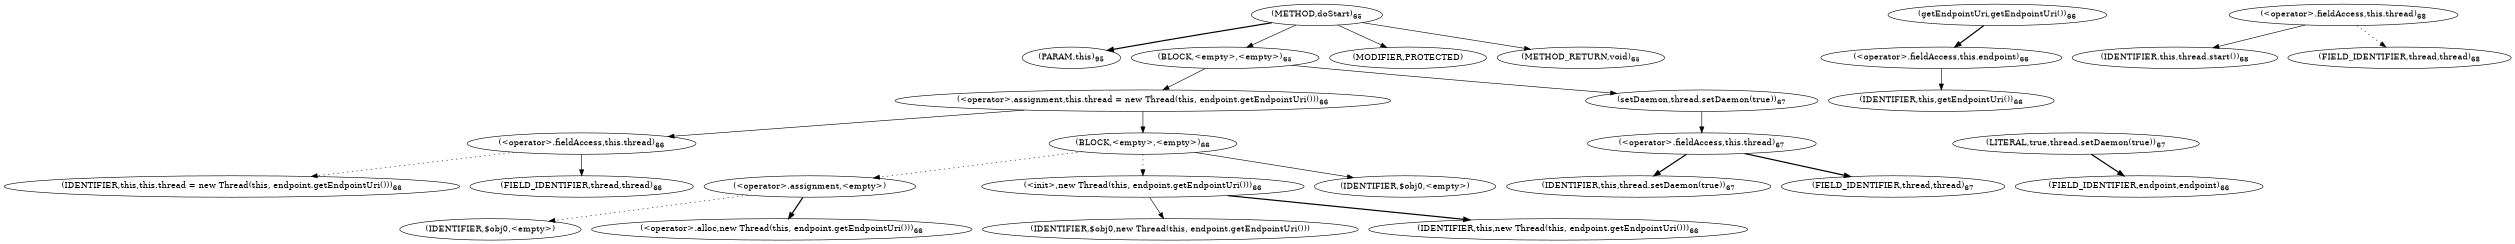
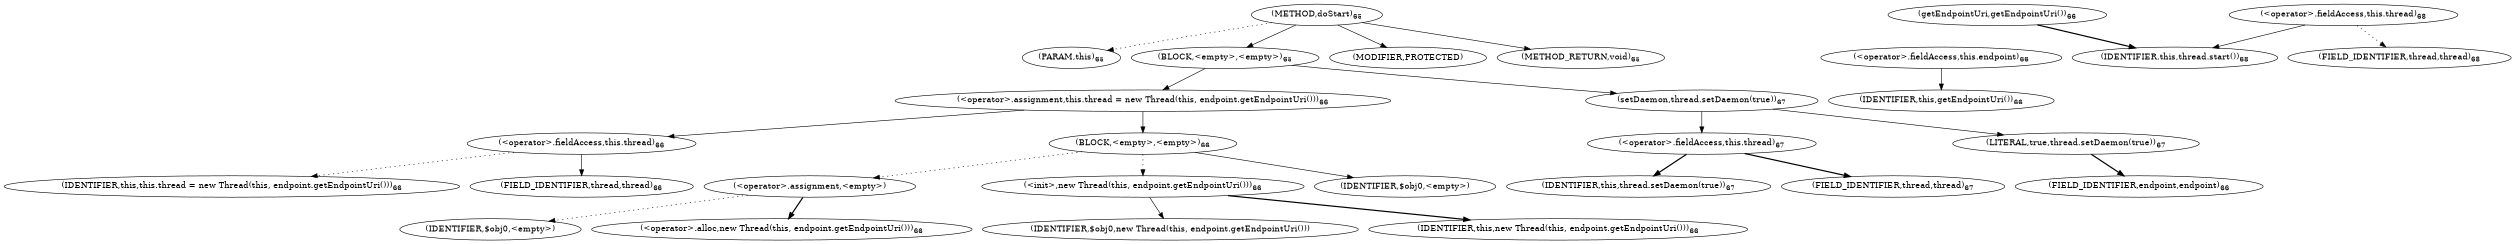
(1972, 34) -> (2083, 36)
(1193, 36) -> (1193, 36)
(1100, 57) -> (1100, 57)
none -> (1885, 122)
